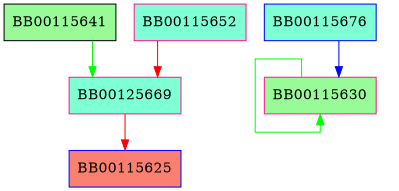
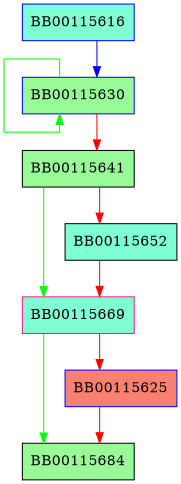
(190, 22) -> (121, 242)
(320, 22) -> (78, 22)
(125, 96) -> (78, 315)
(320, 96) -> (78, 96)
none -> (97, 127)
none -> (100, 200)
none -> (78, 462)
